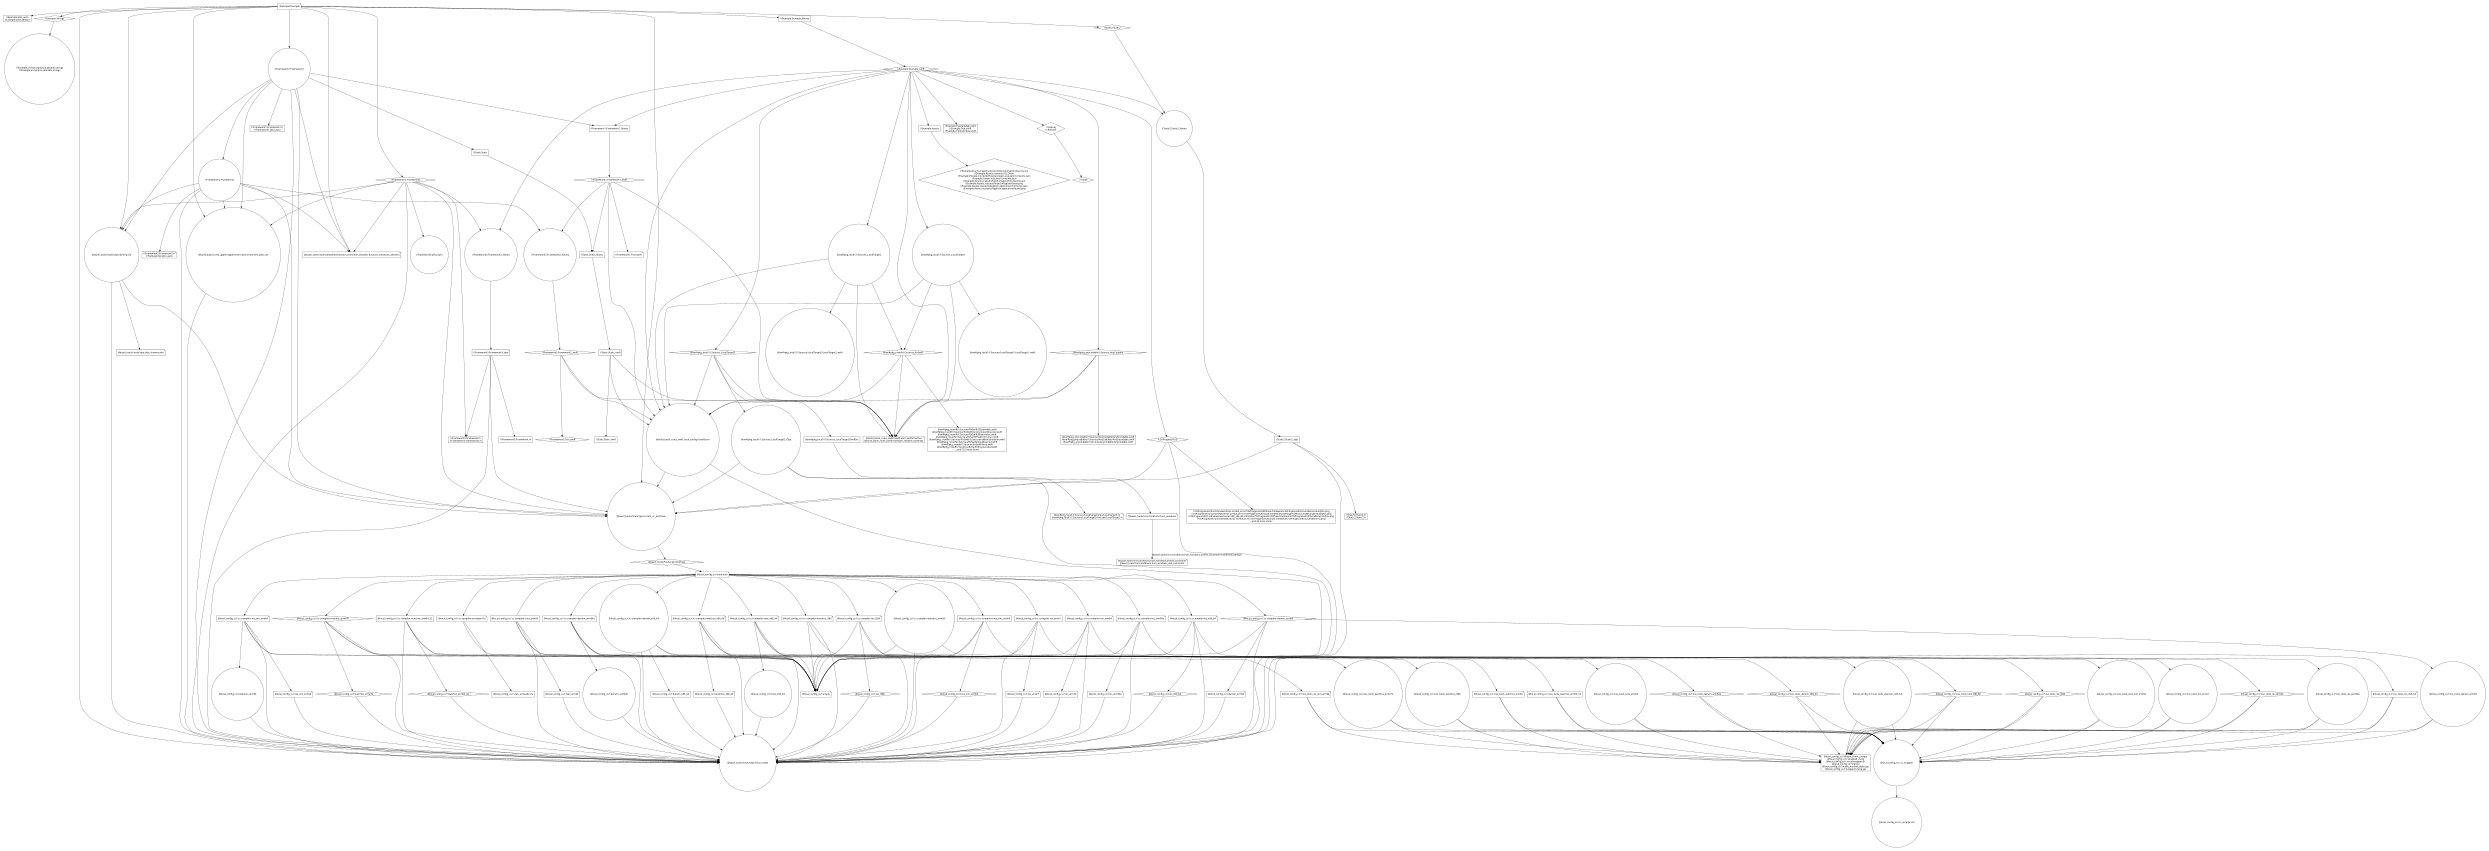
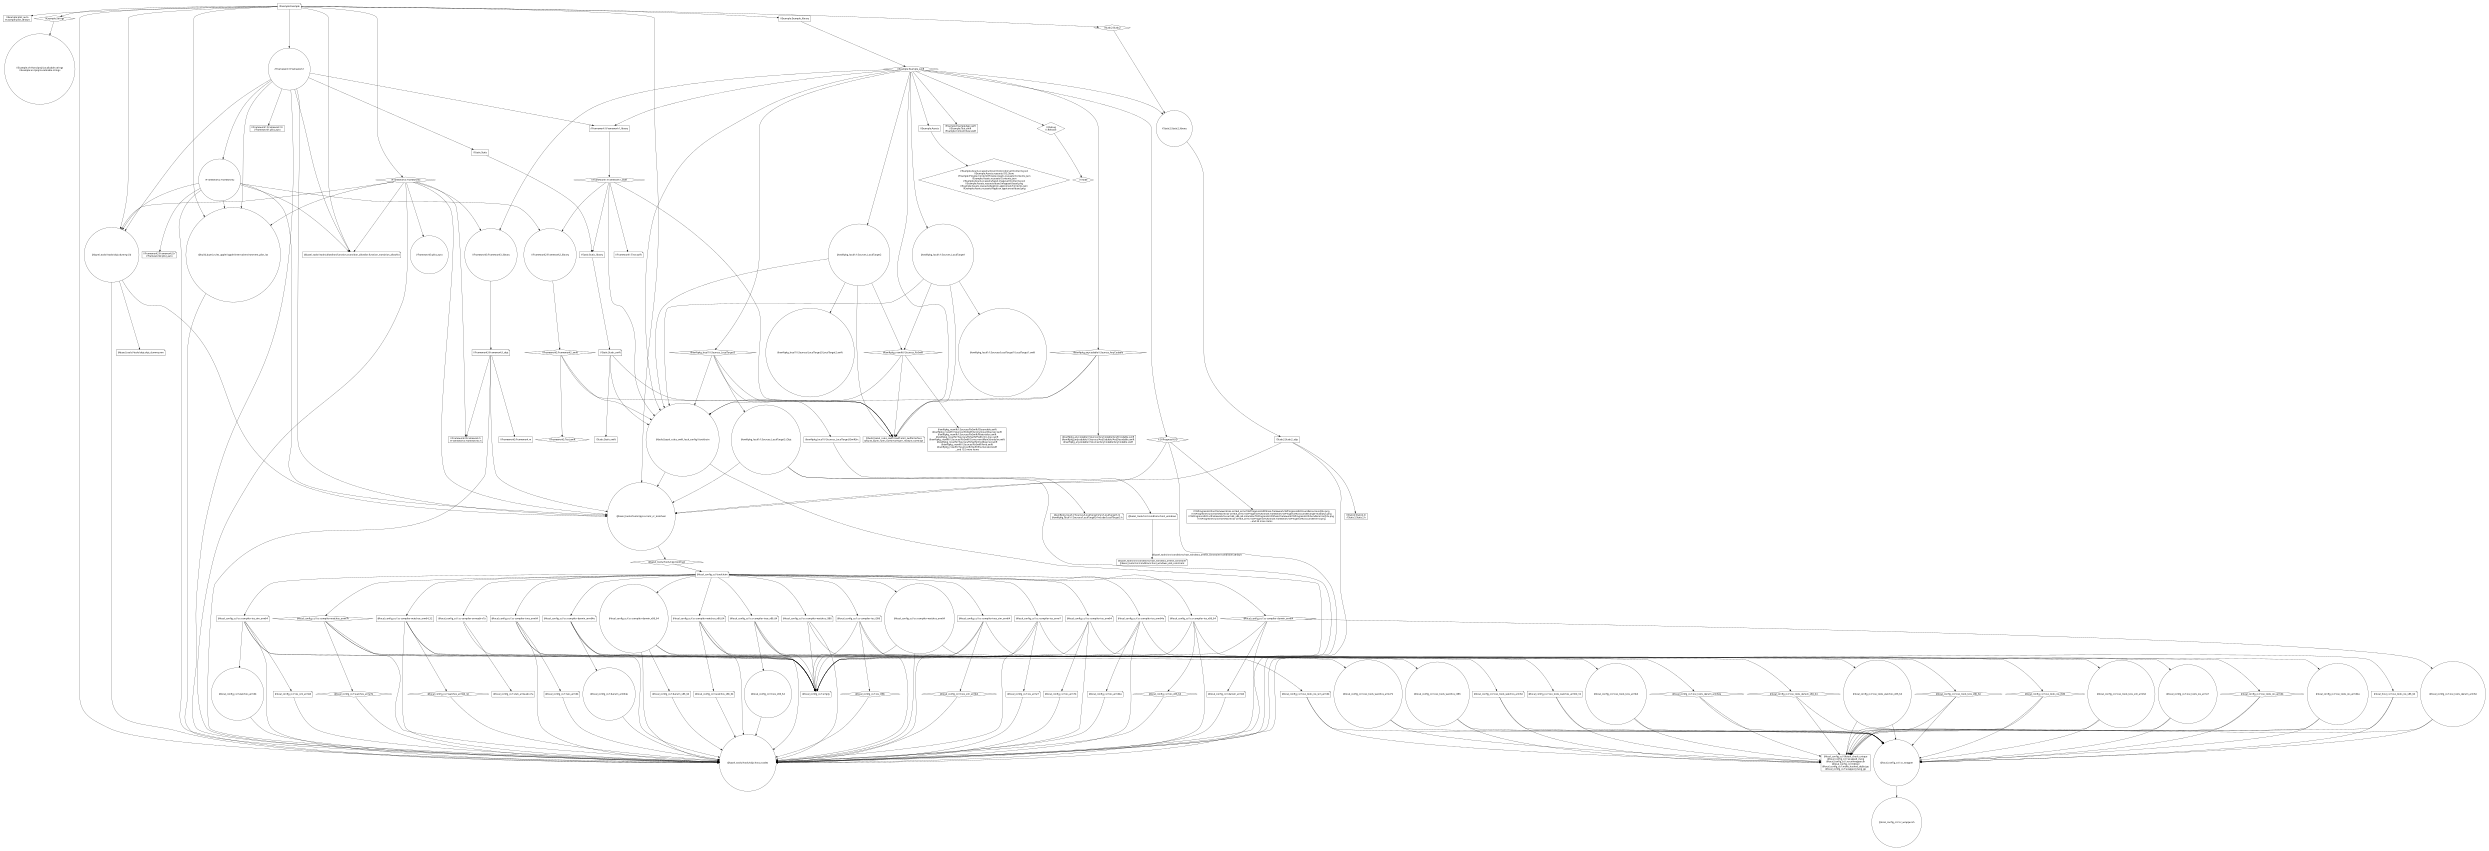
(568, 579) -> (563, 579)
(2394, 694) -> (2394, 694)
